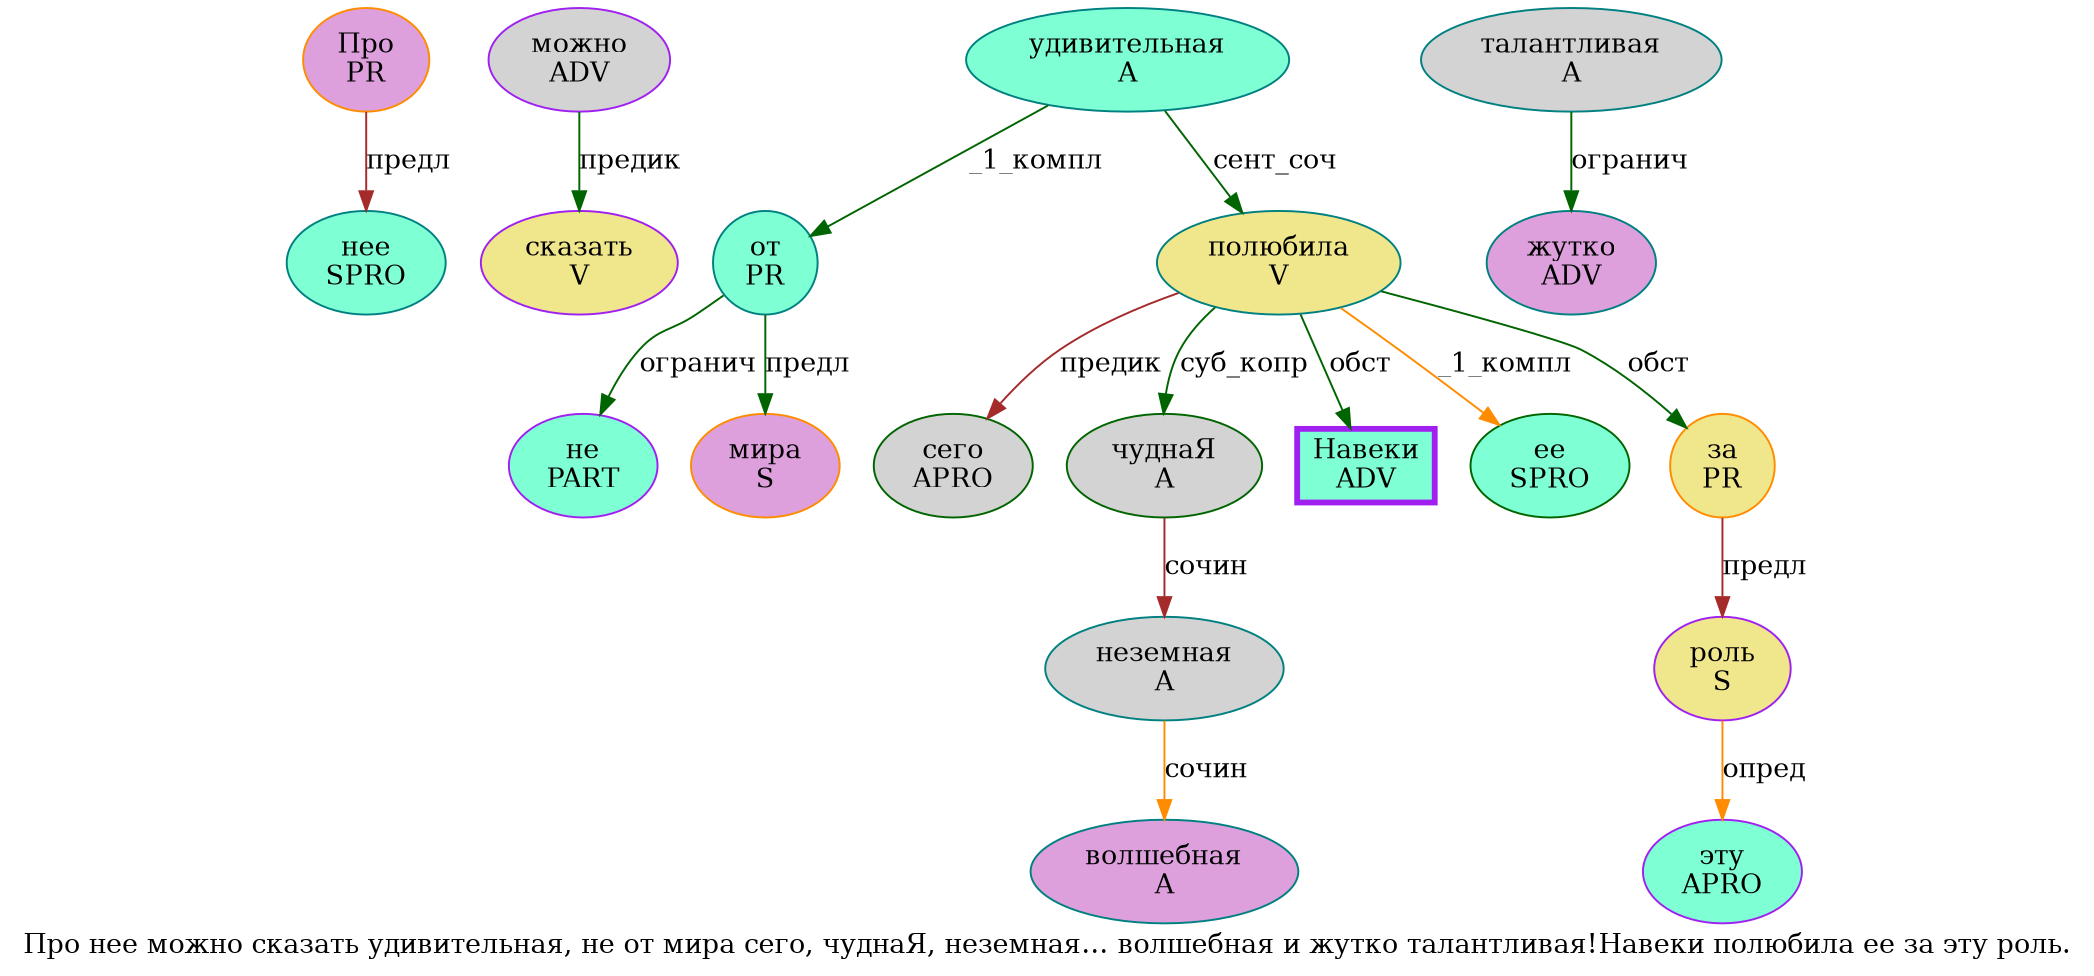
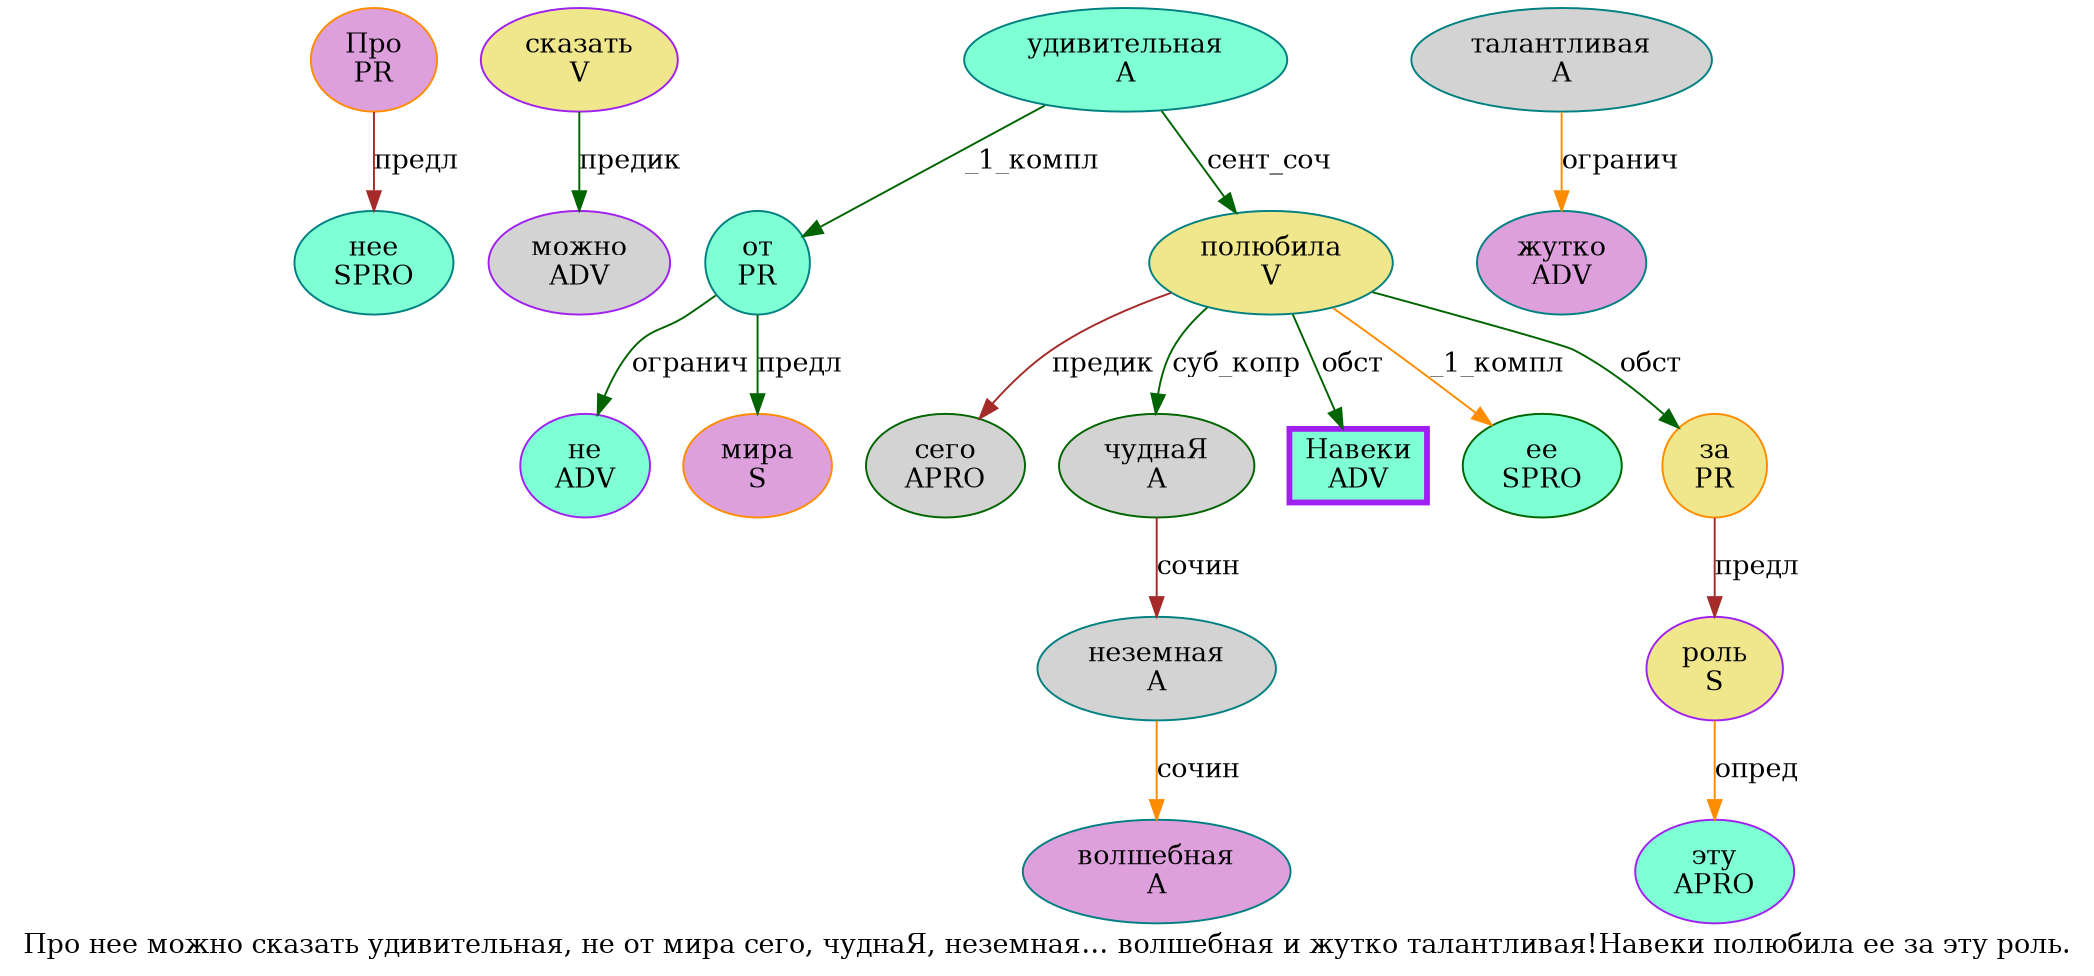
(579, 151) -> (579, 151)
(1571, 151) -> (1562, 151)
(583, 466) -> (585, 466)
